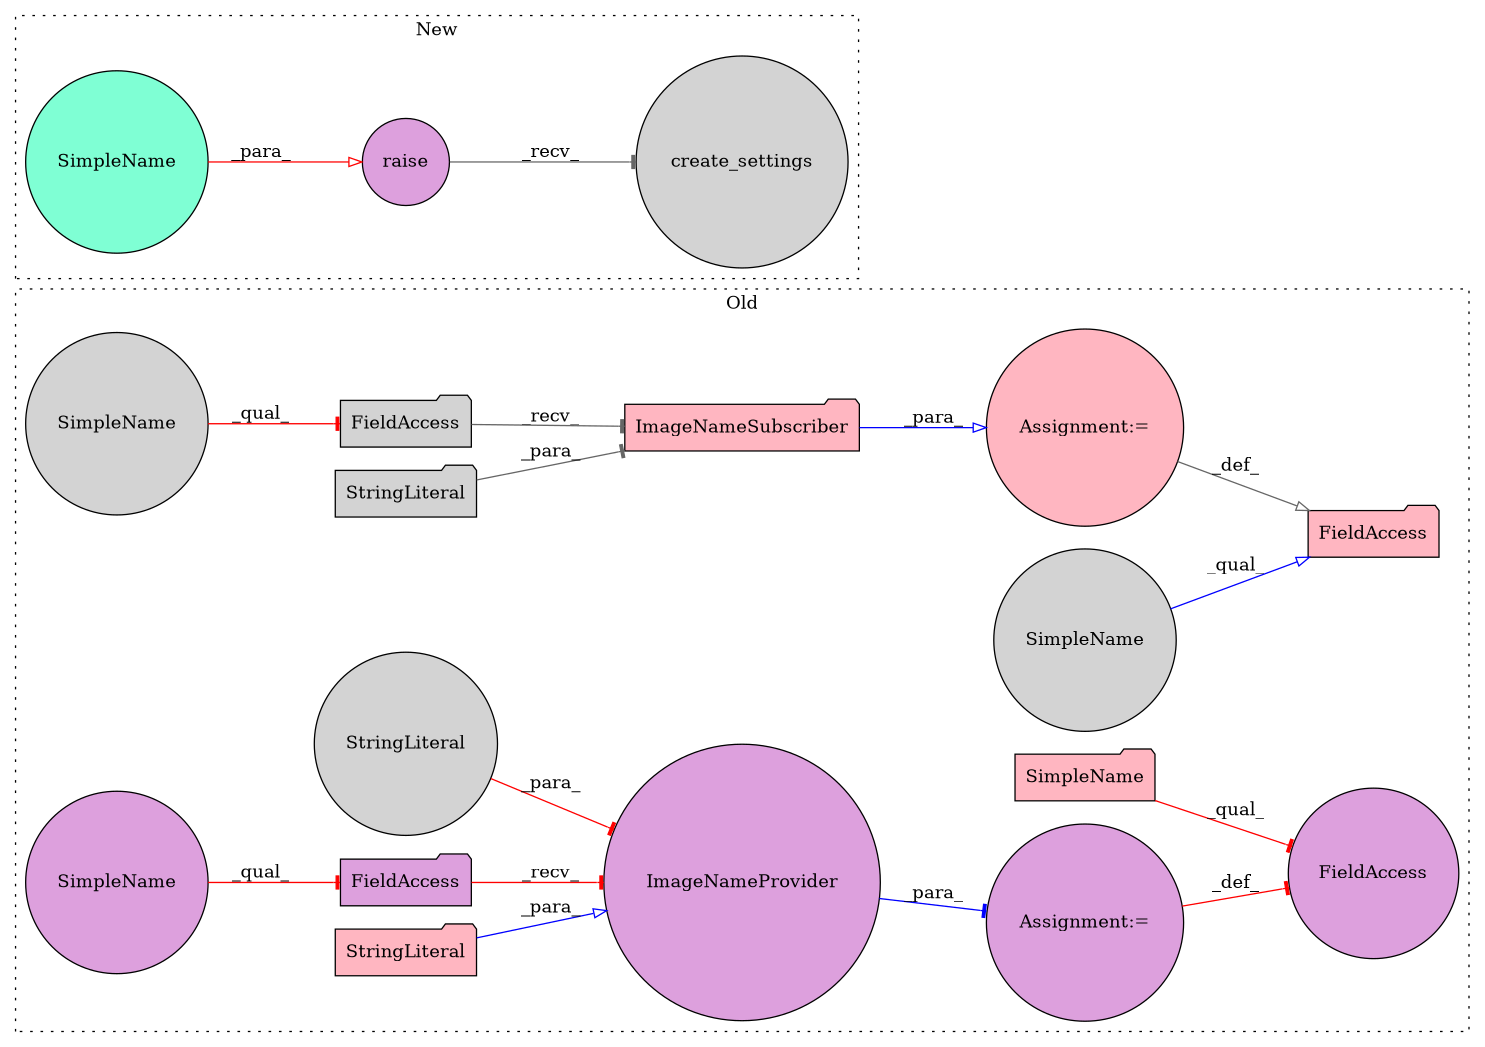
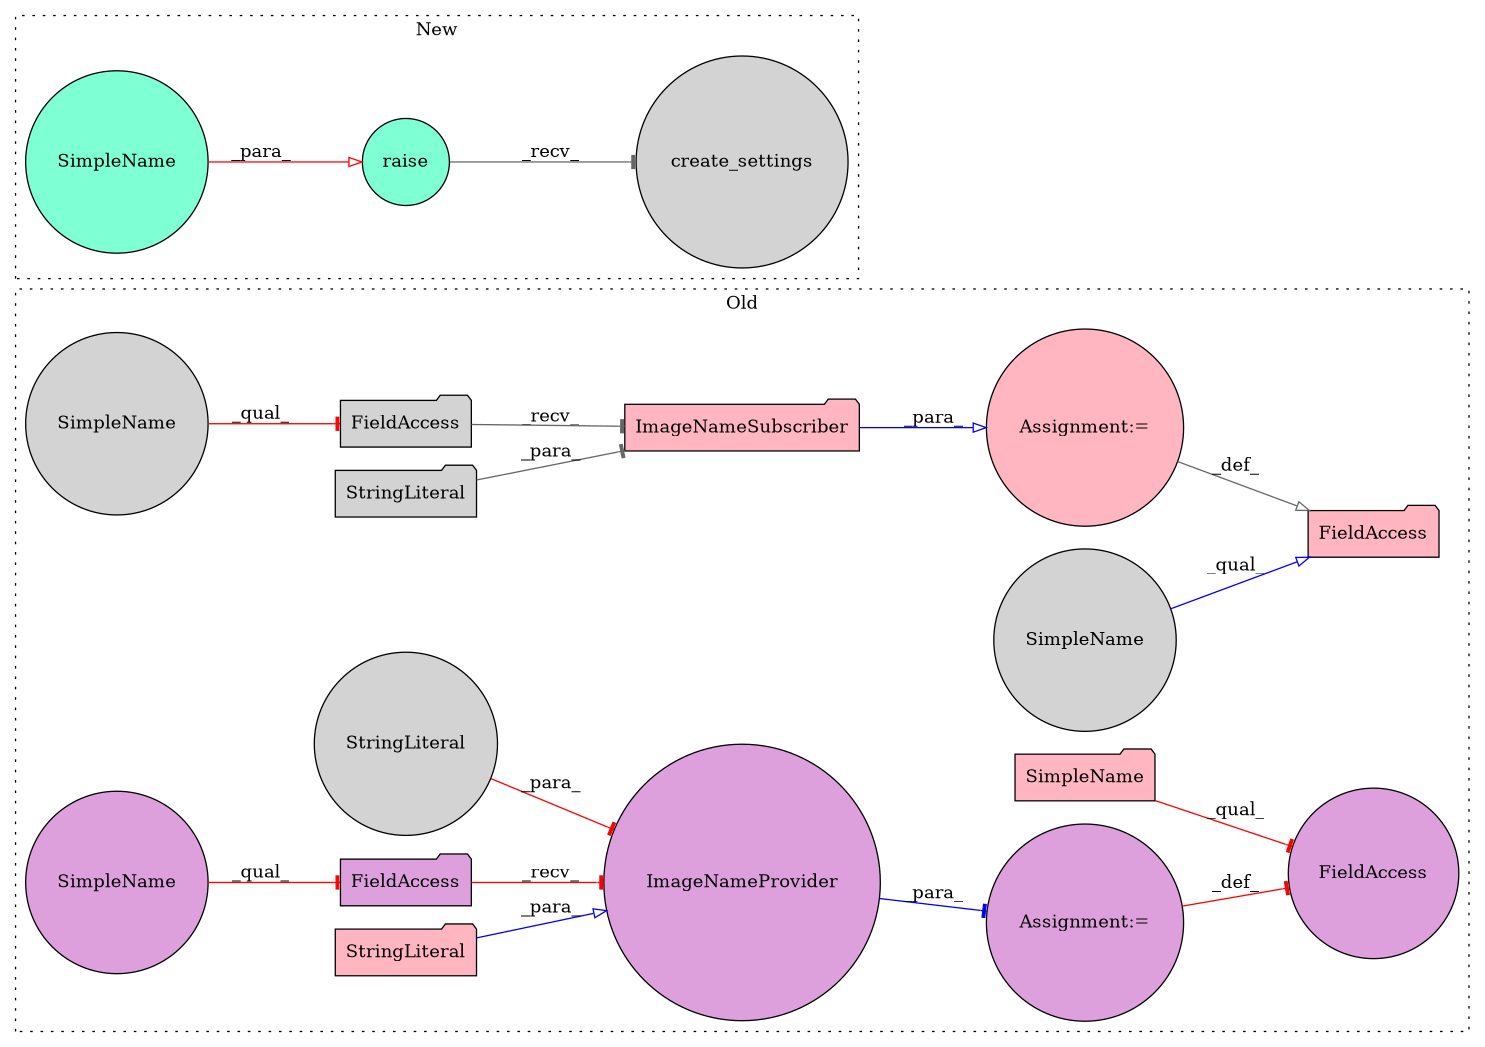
(406, 162) -> (406, 162)
